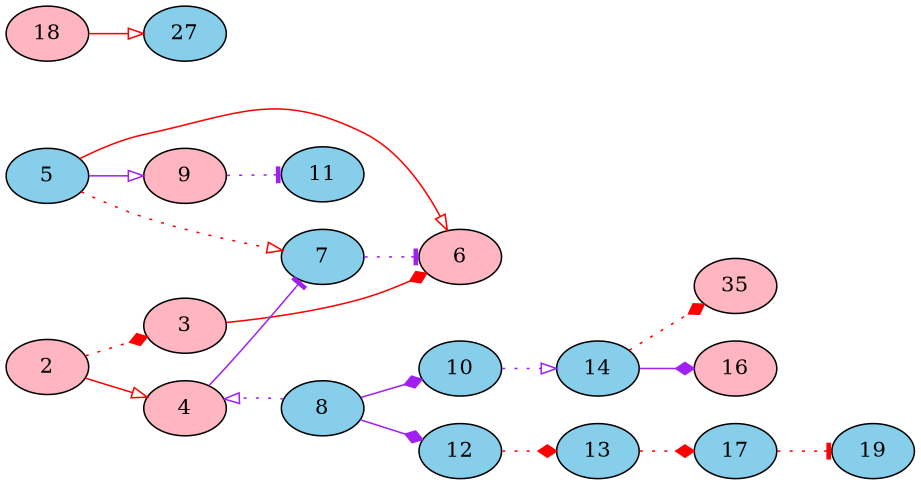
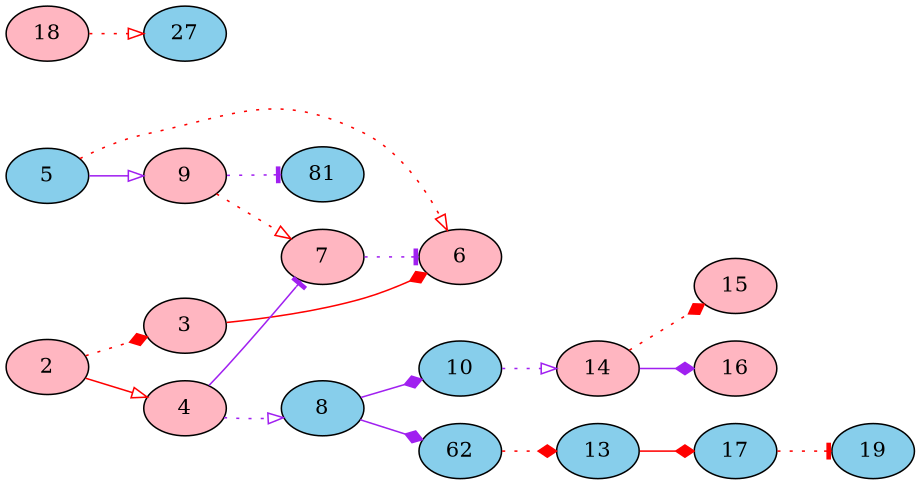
(109, 34) -> (109, 34)
(278, 109) -> (278, 109)
(323, 174) -> (323, 174)
(172, 226) -> (247, 212)
(323, 257) -> (323, 257)
(736, 286) -> (736, 286)
(598, 369) -> (598, 369)
(261, 398) -> (246, 419)
(460, 451) -> (460, 451)
(658, 451) -> (658, 451)
